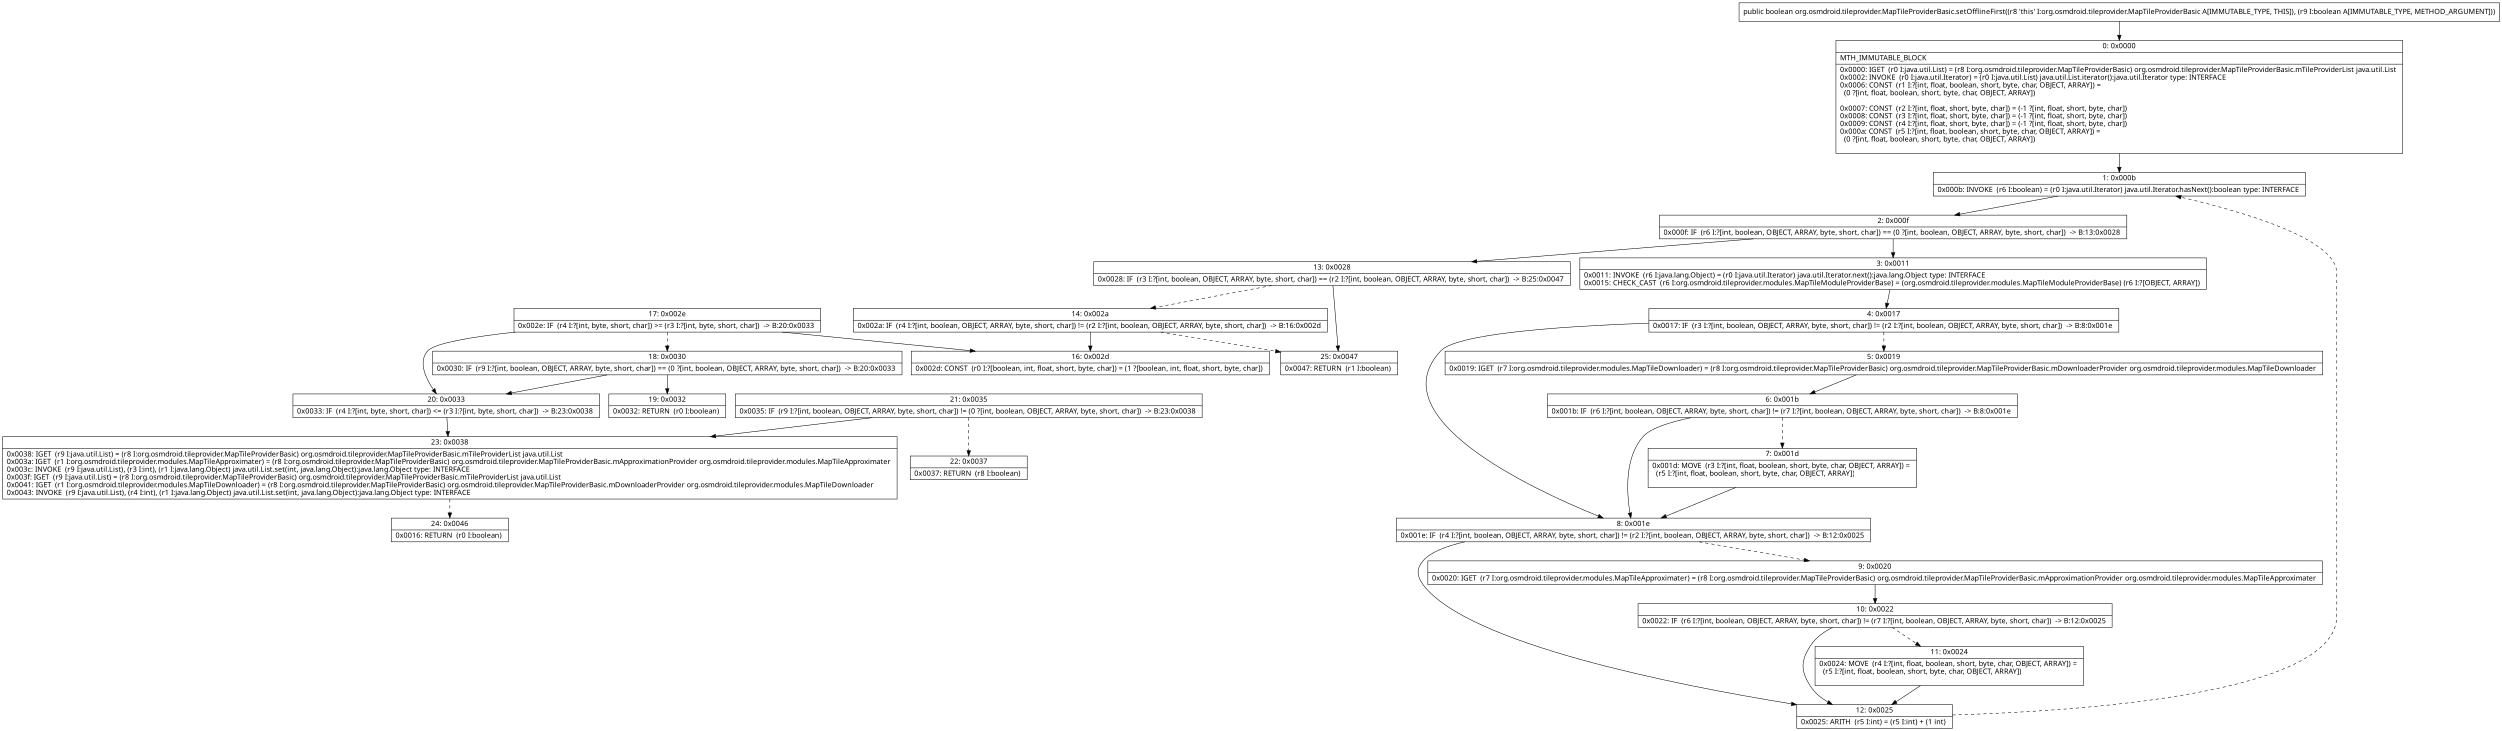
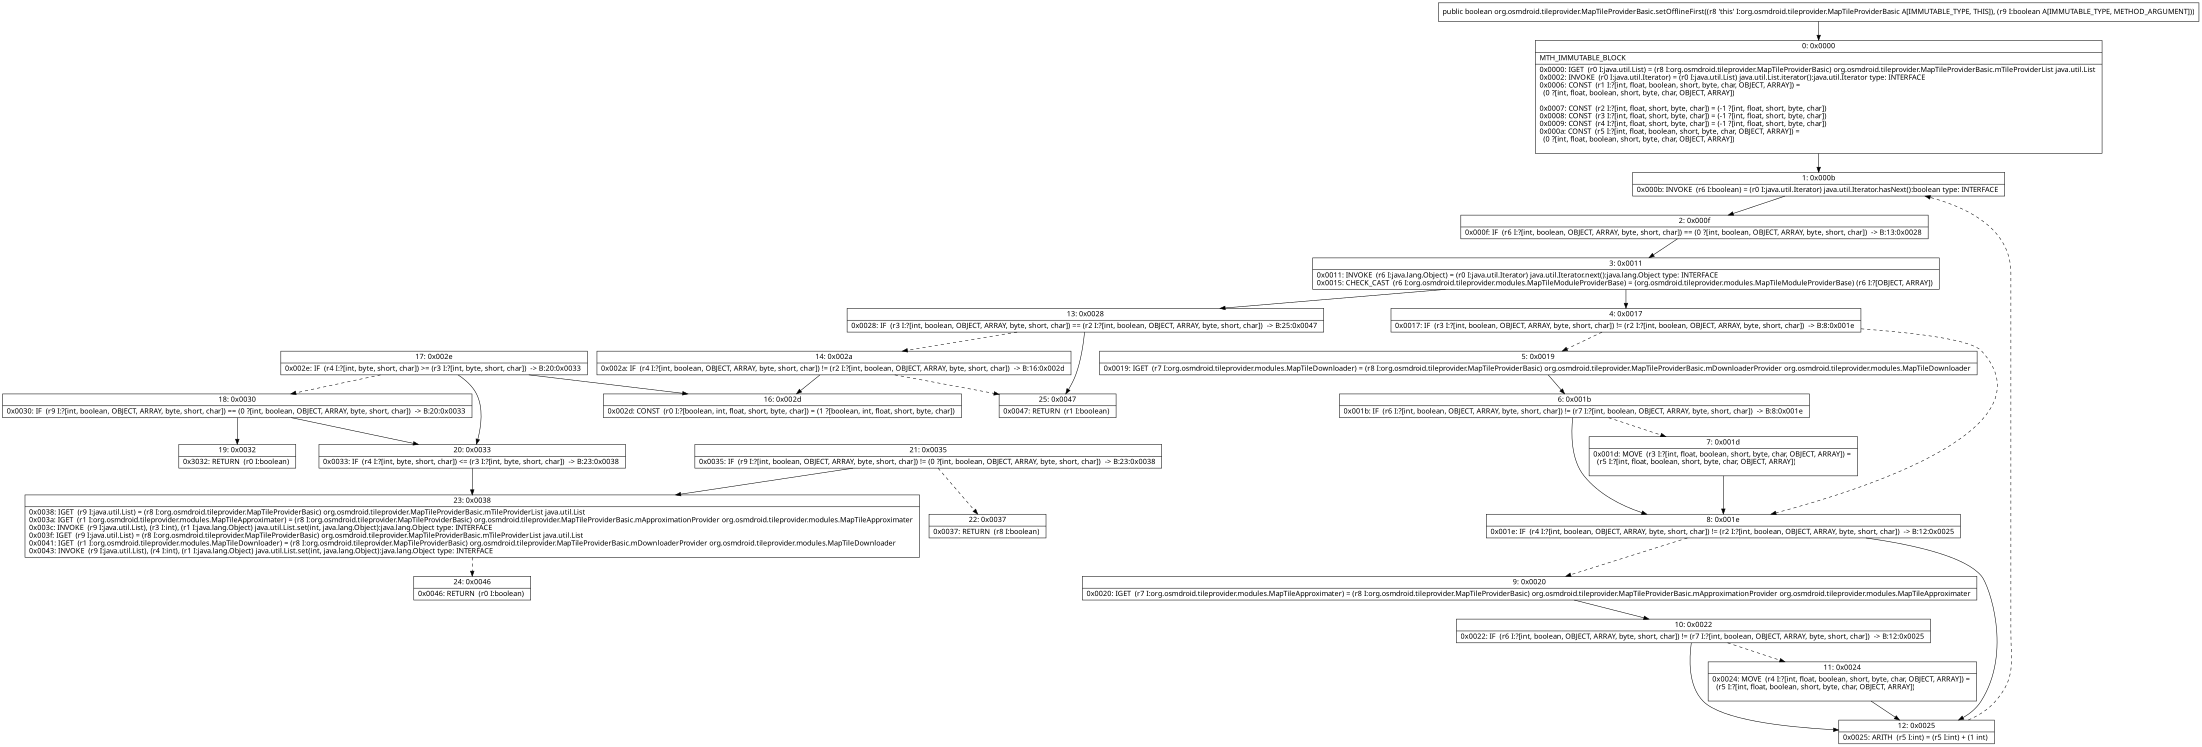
(1615, 250) -> (1335, 299)
(1429, 373) -> (1972, 430)
(667, 411) -> (237, 462)
(450, 536) -> (472, 594)
